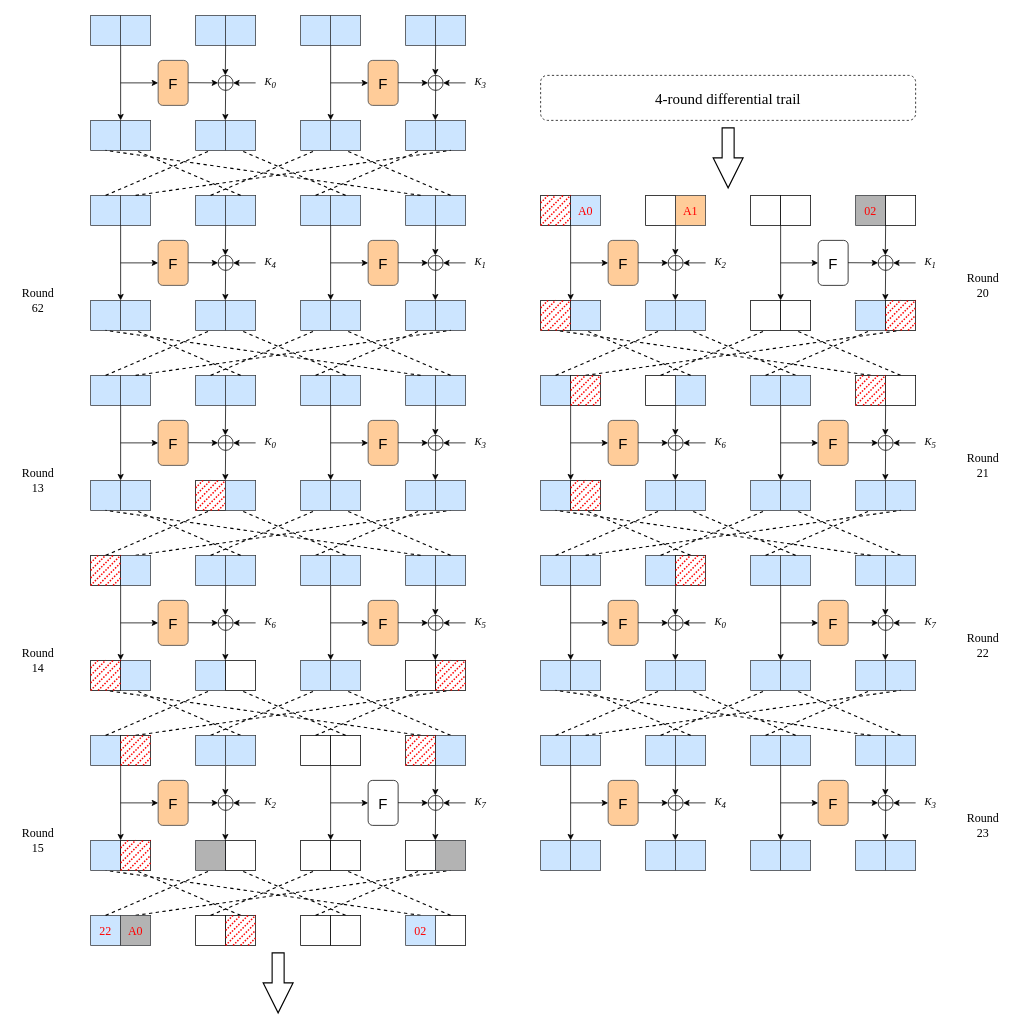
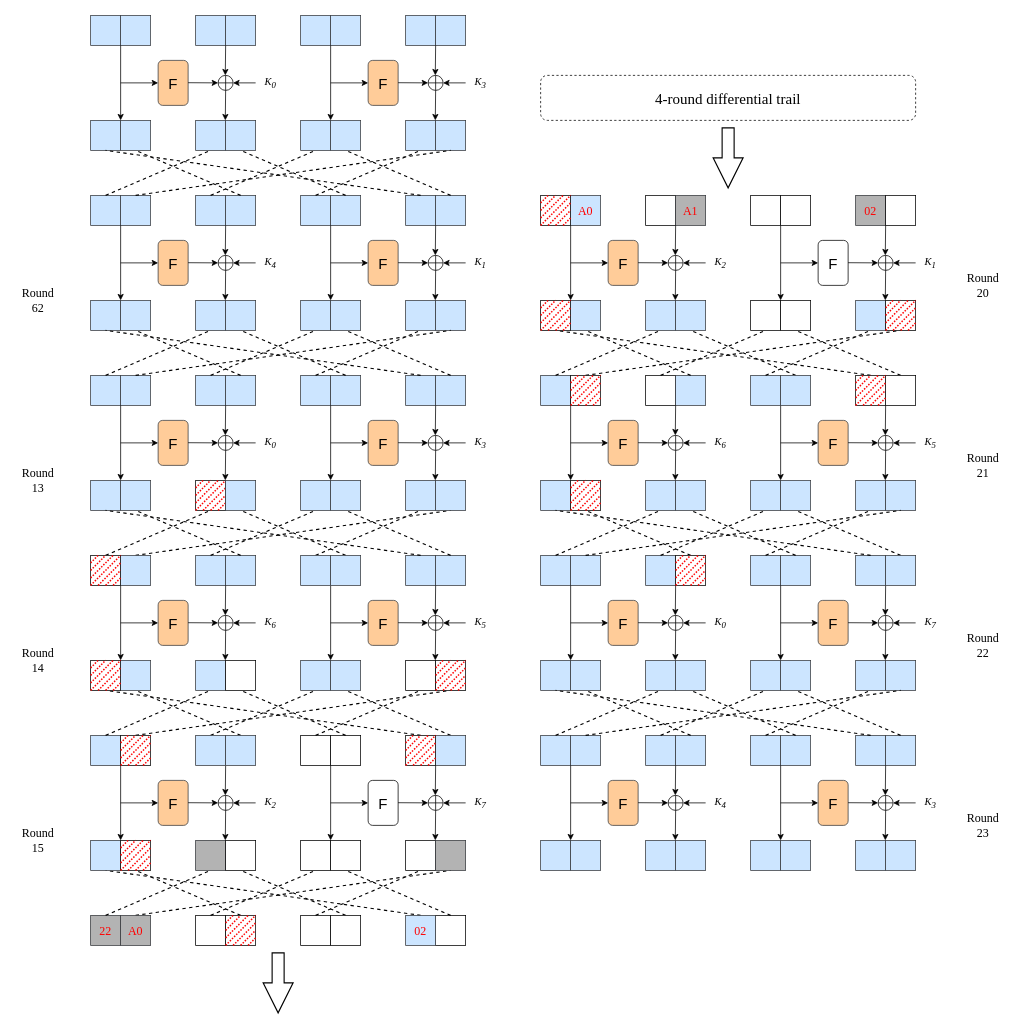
(690, 210) -> (690, 210)
(105, 930) -> (105, 930)
